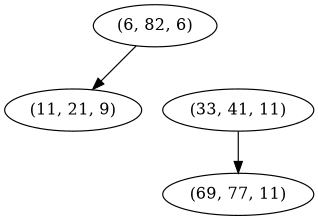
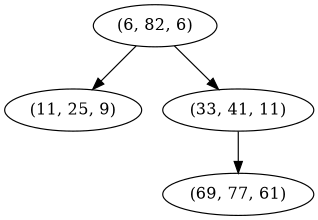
none -> (192, 63)
(73, 110) -> (73, 110)
(238, 194) -> (238, 194)
